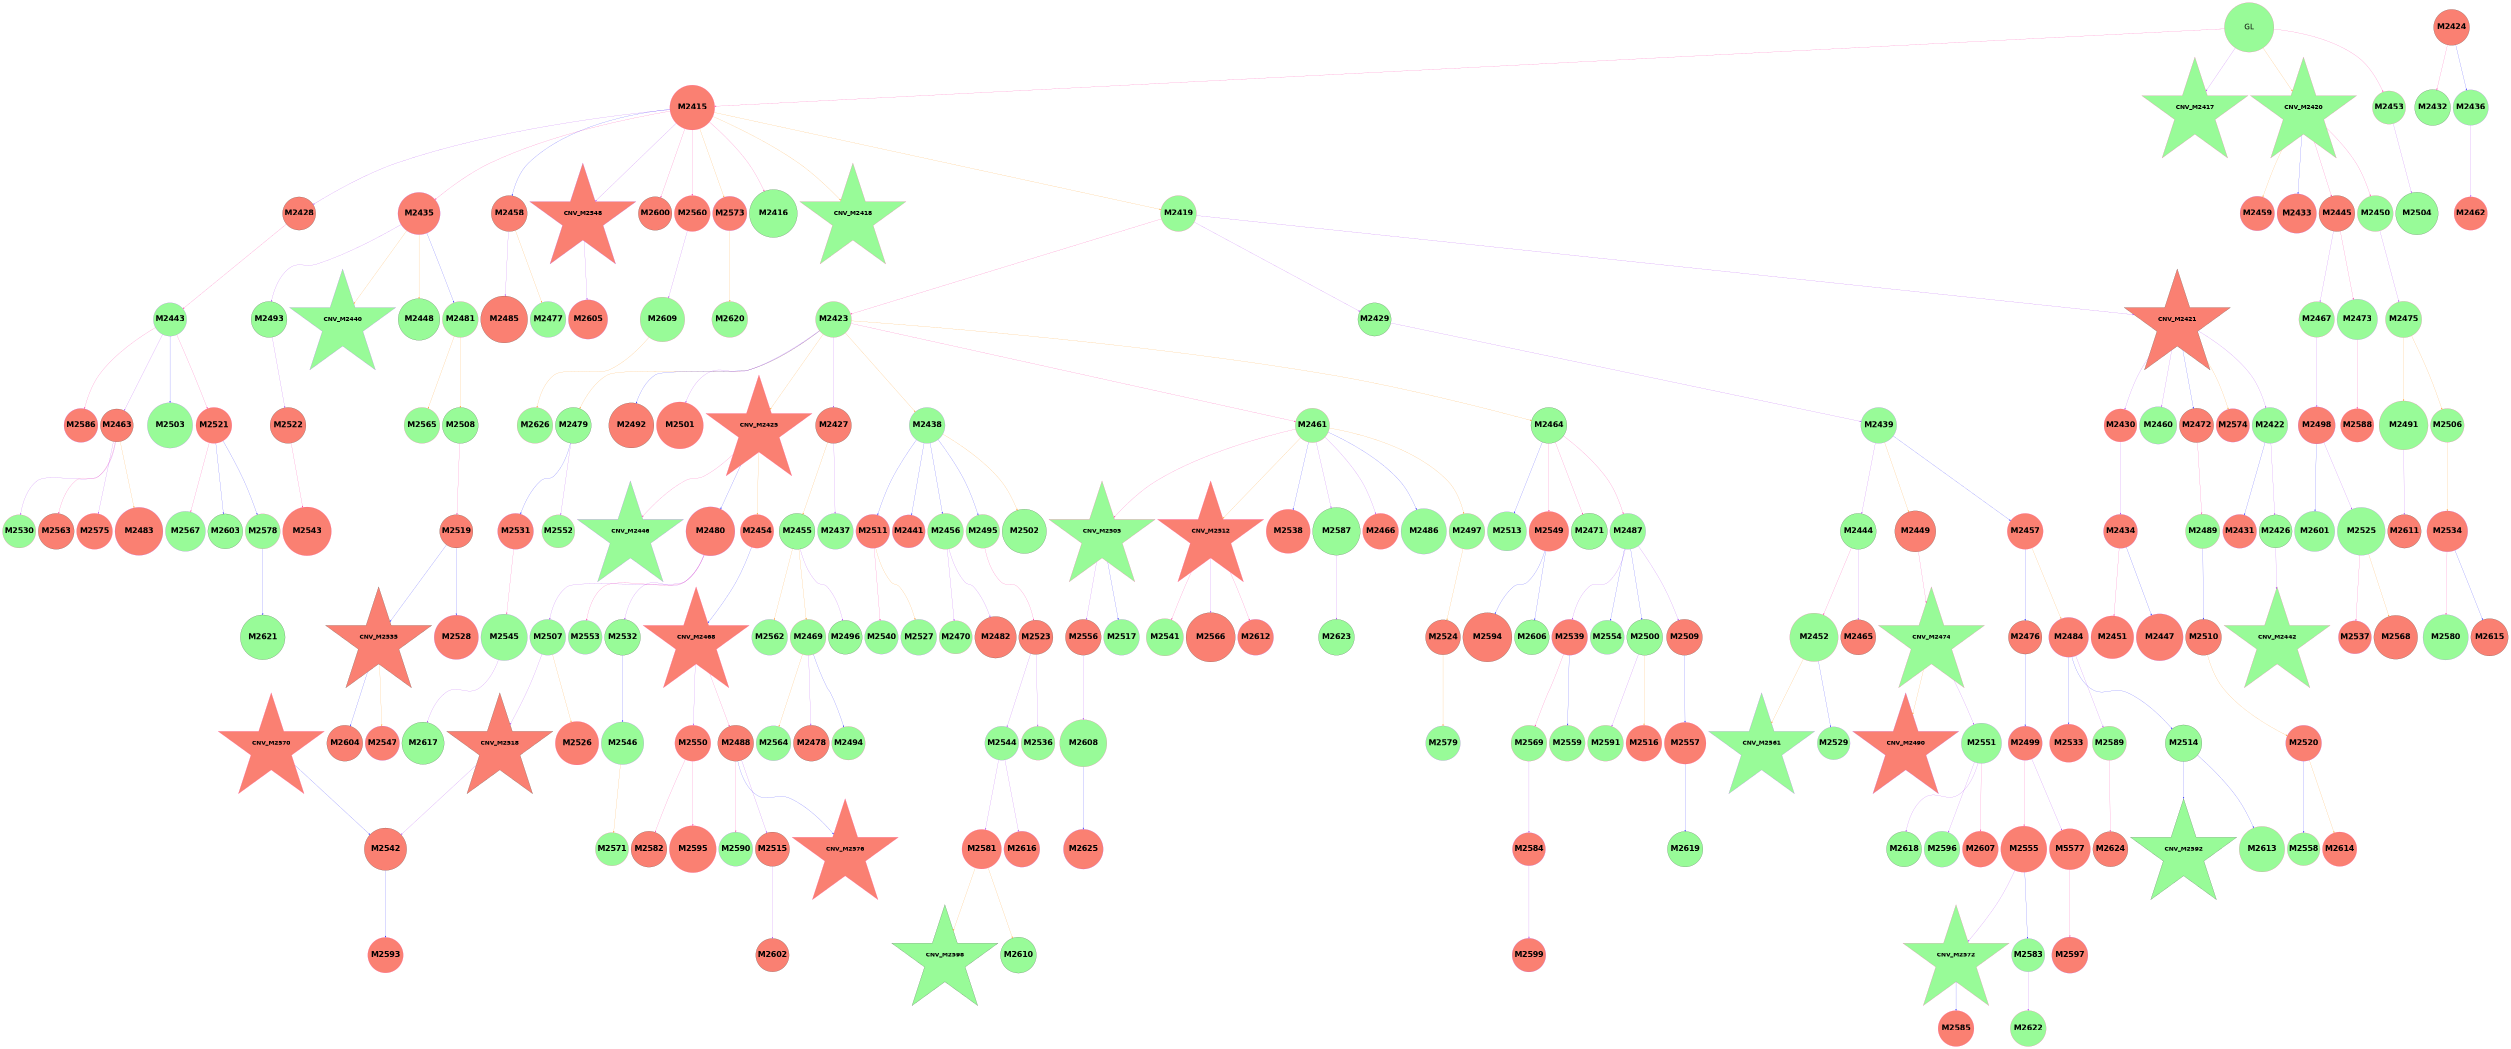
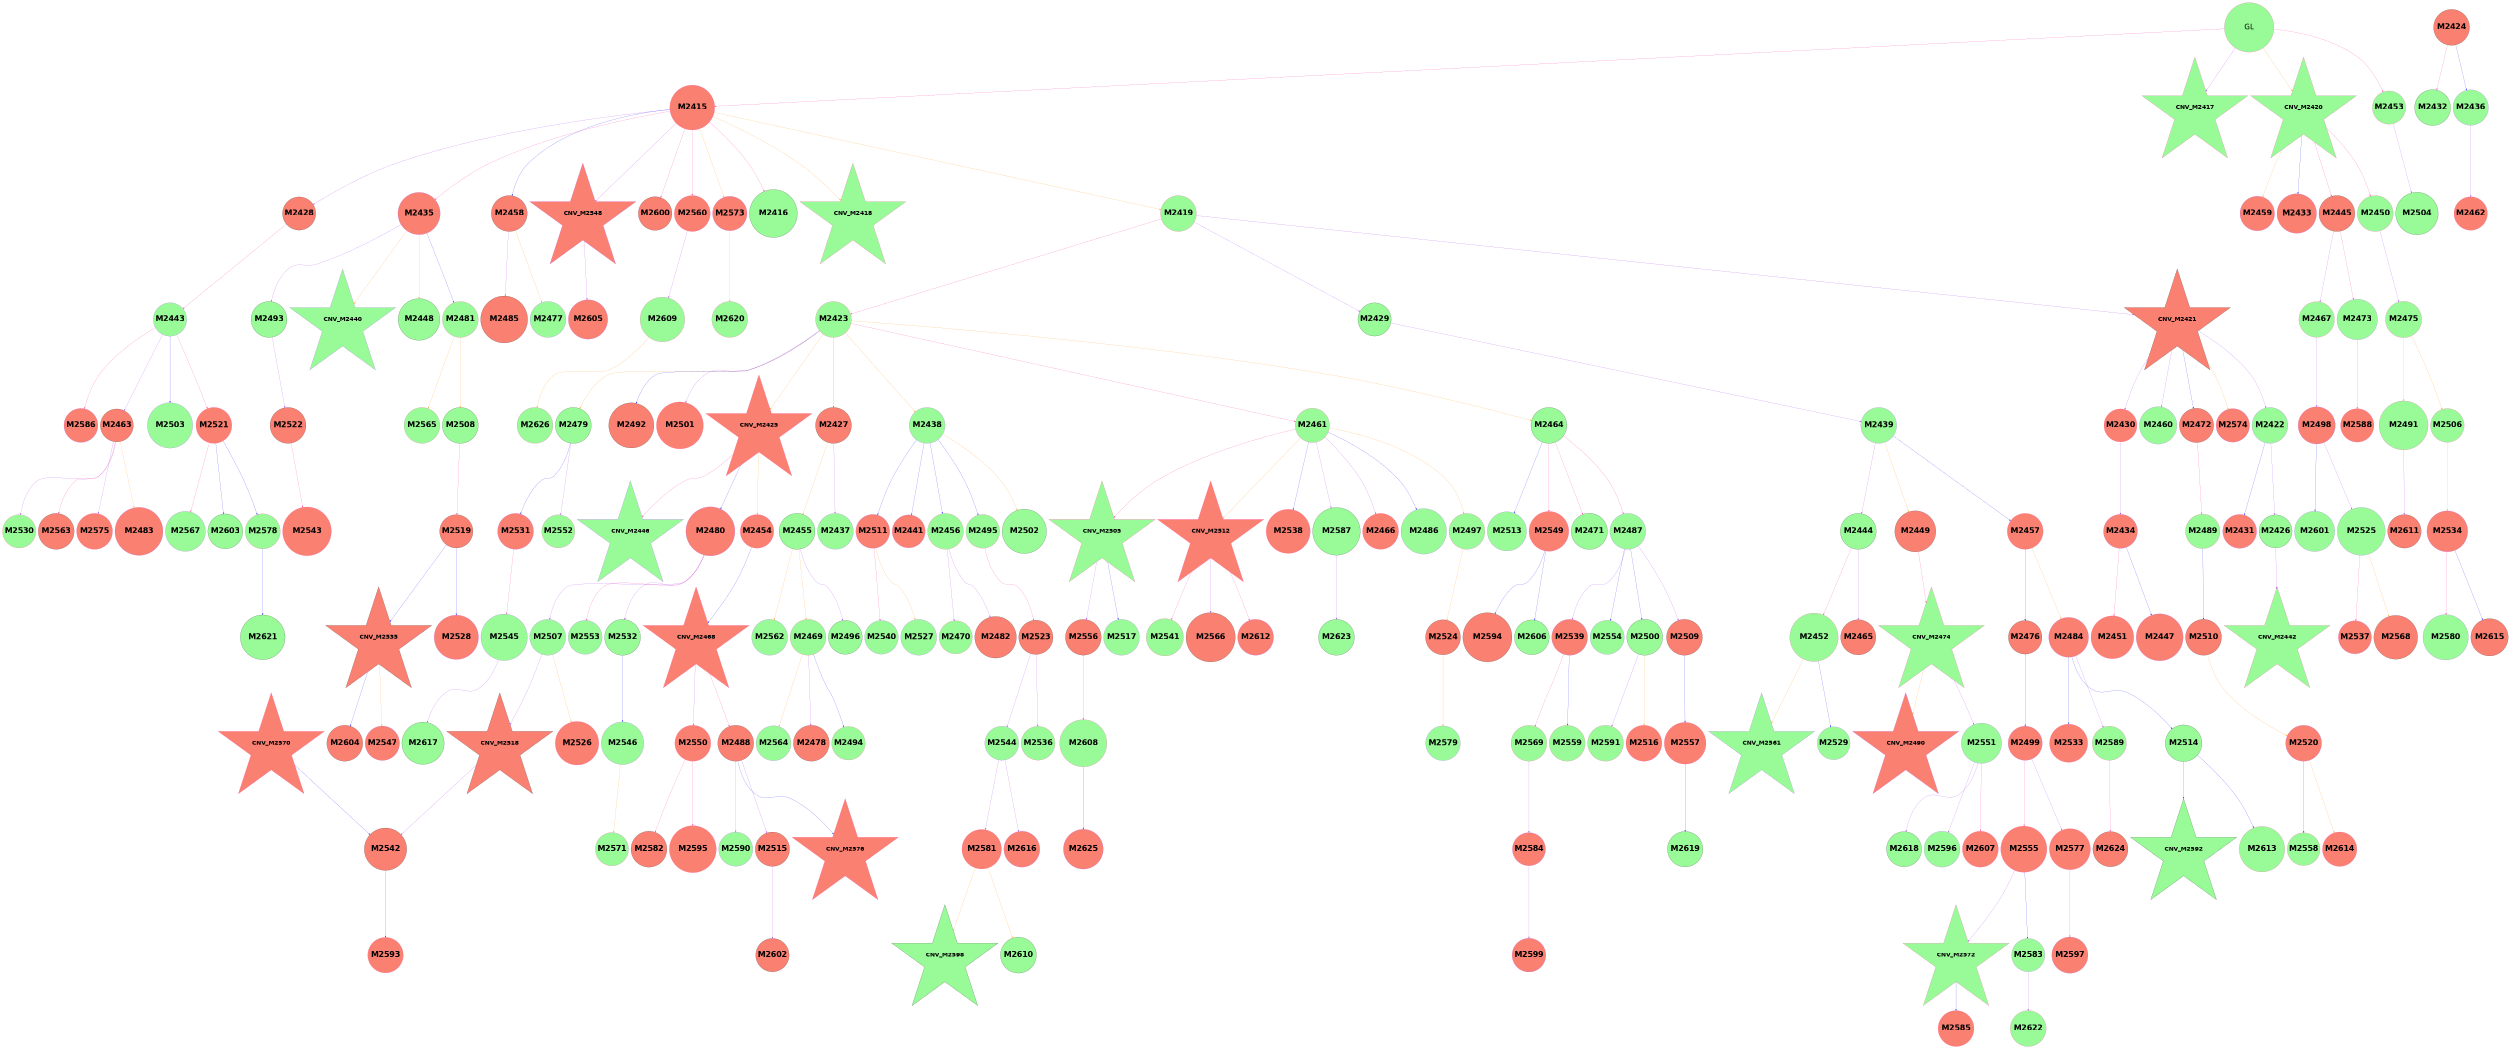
(2070, 849) -> (2070, 849)
